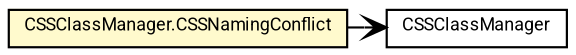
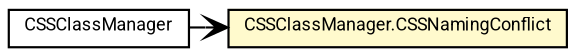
(356, 27) -> (197, 27)
